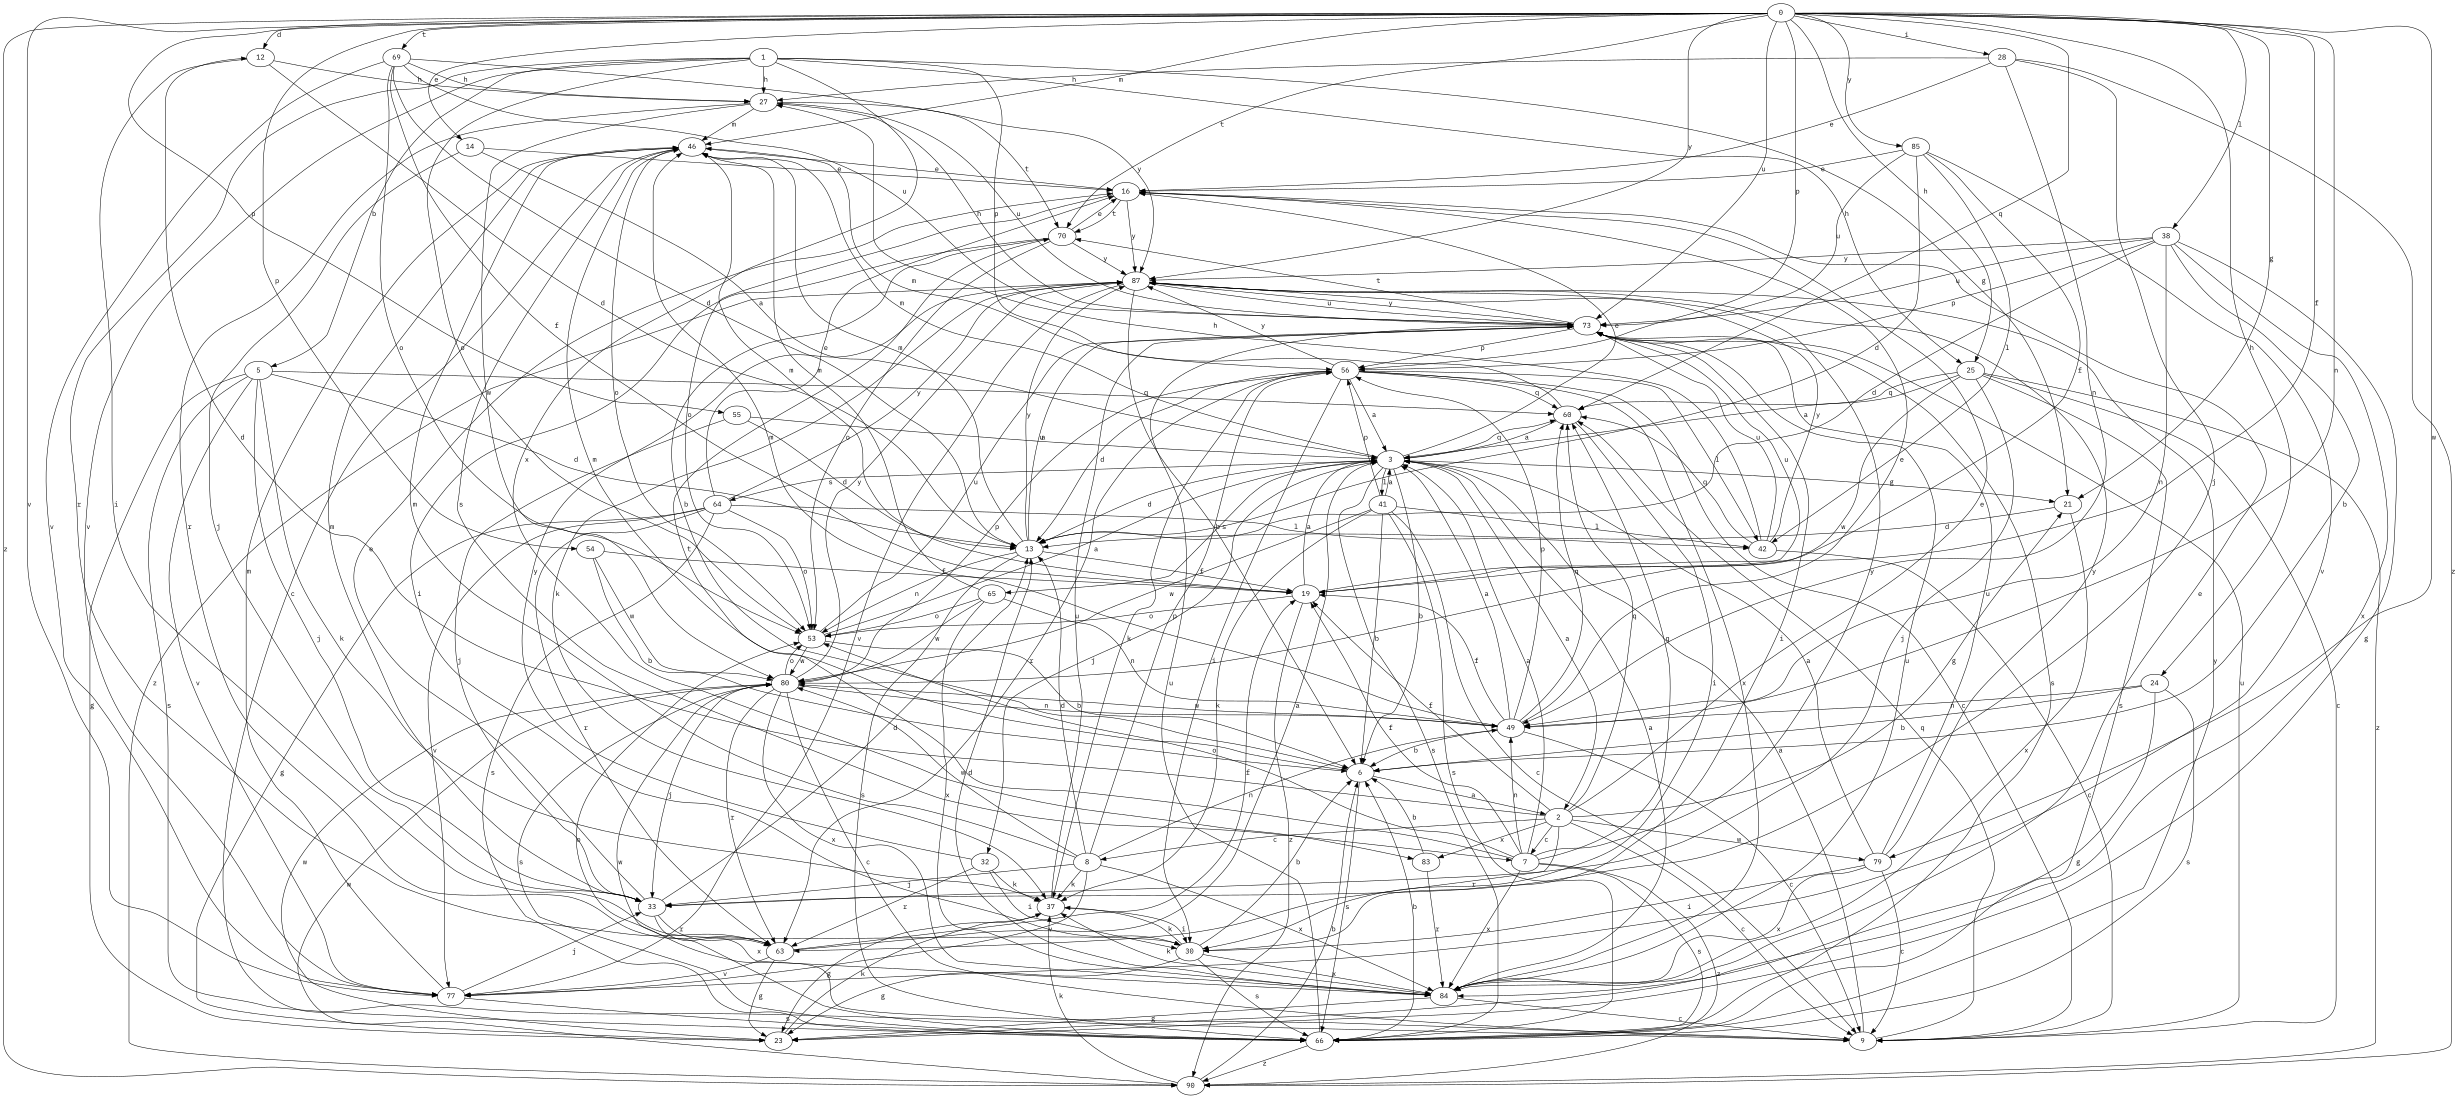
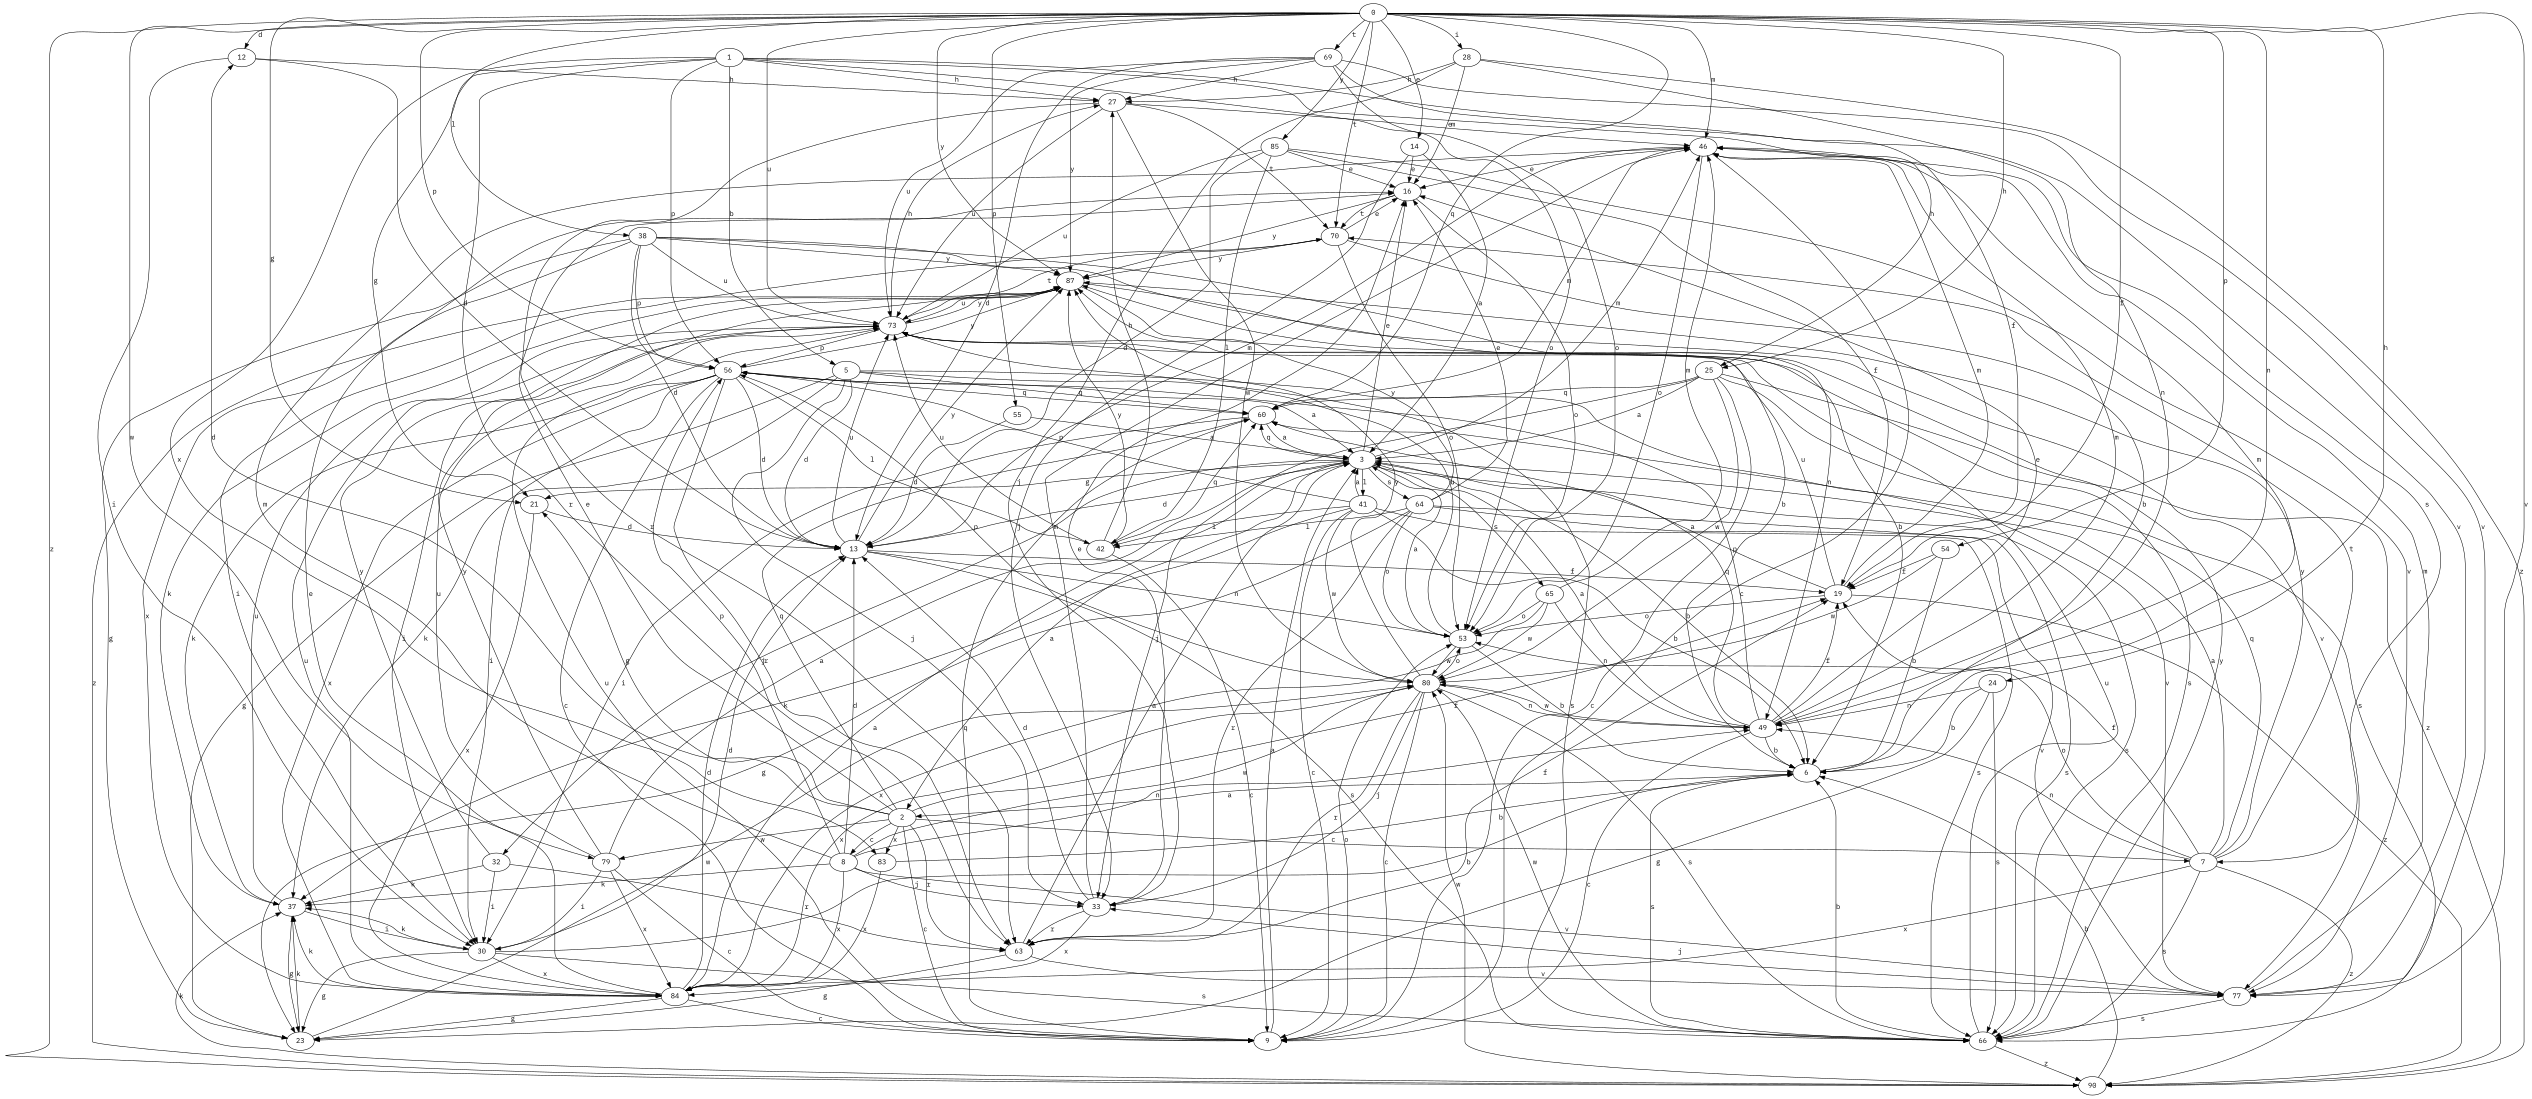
(456, 615) -> none
none -> (716, 818)
(1438, 929) -> (865, 929)
